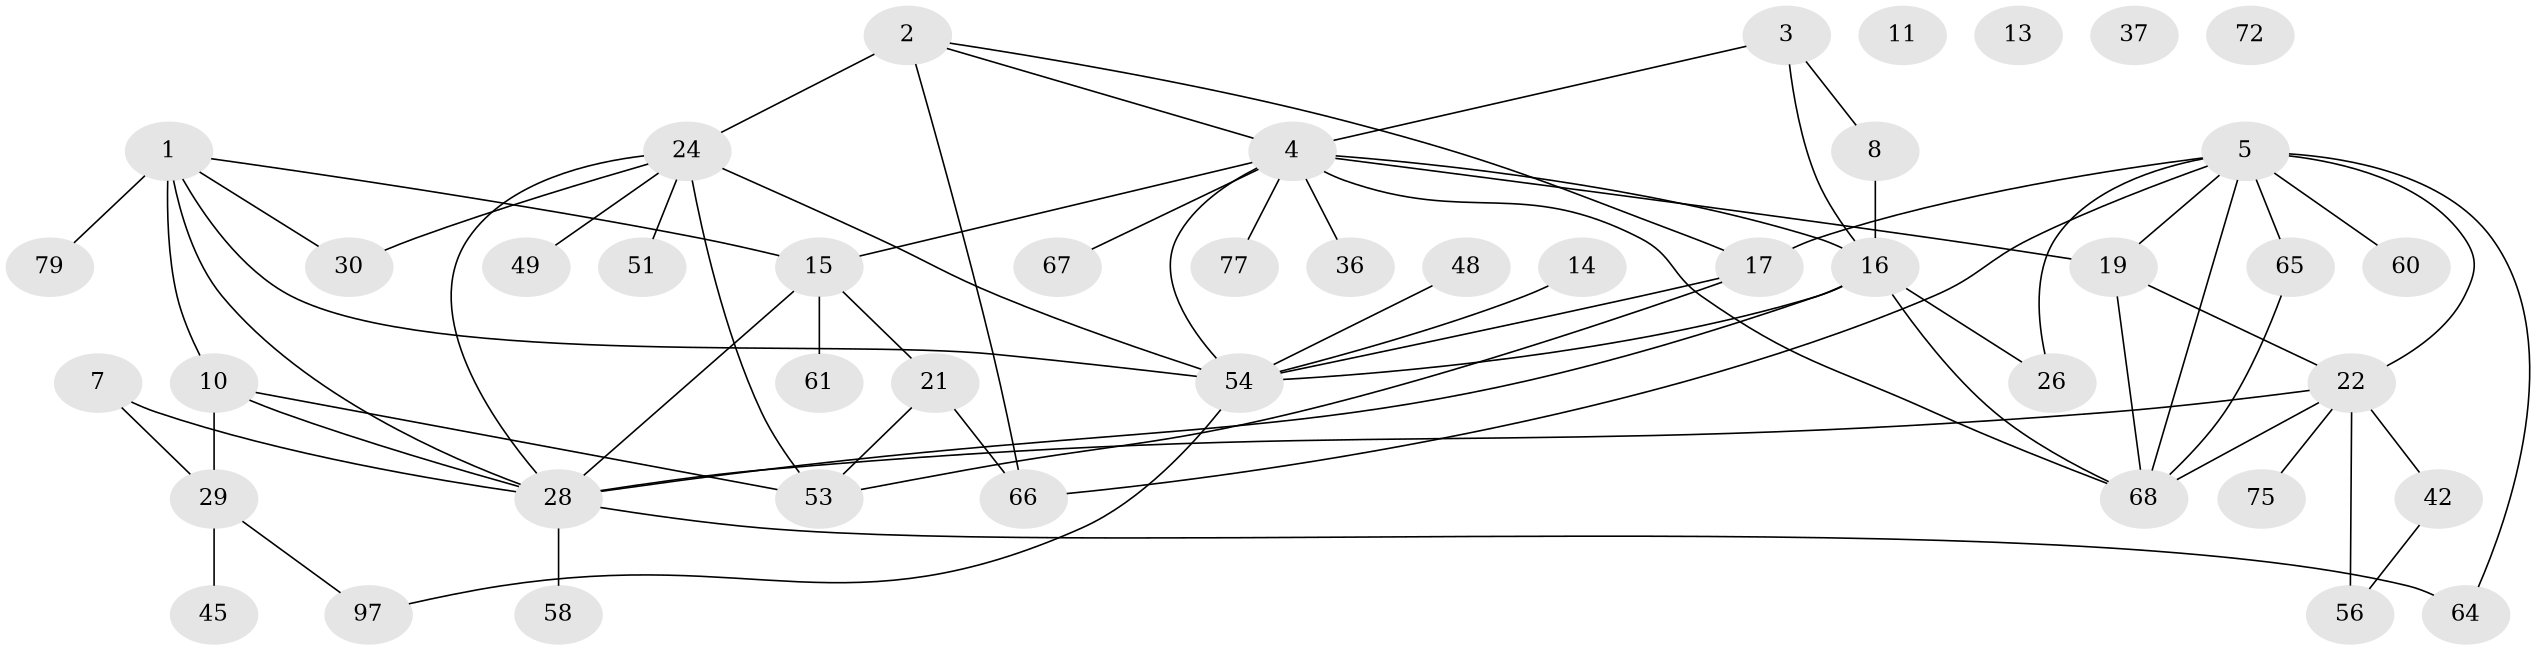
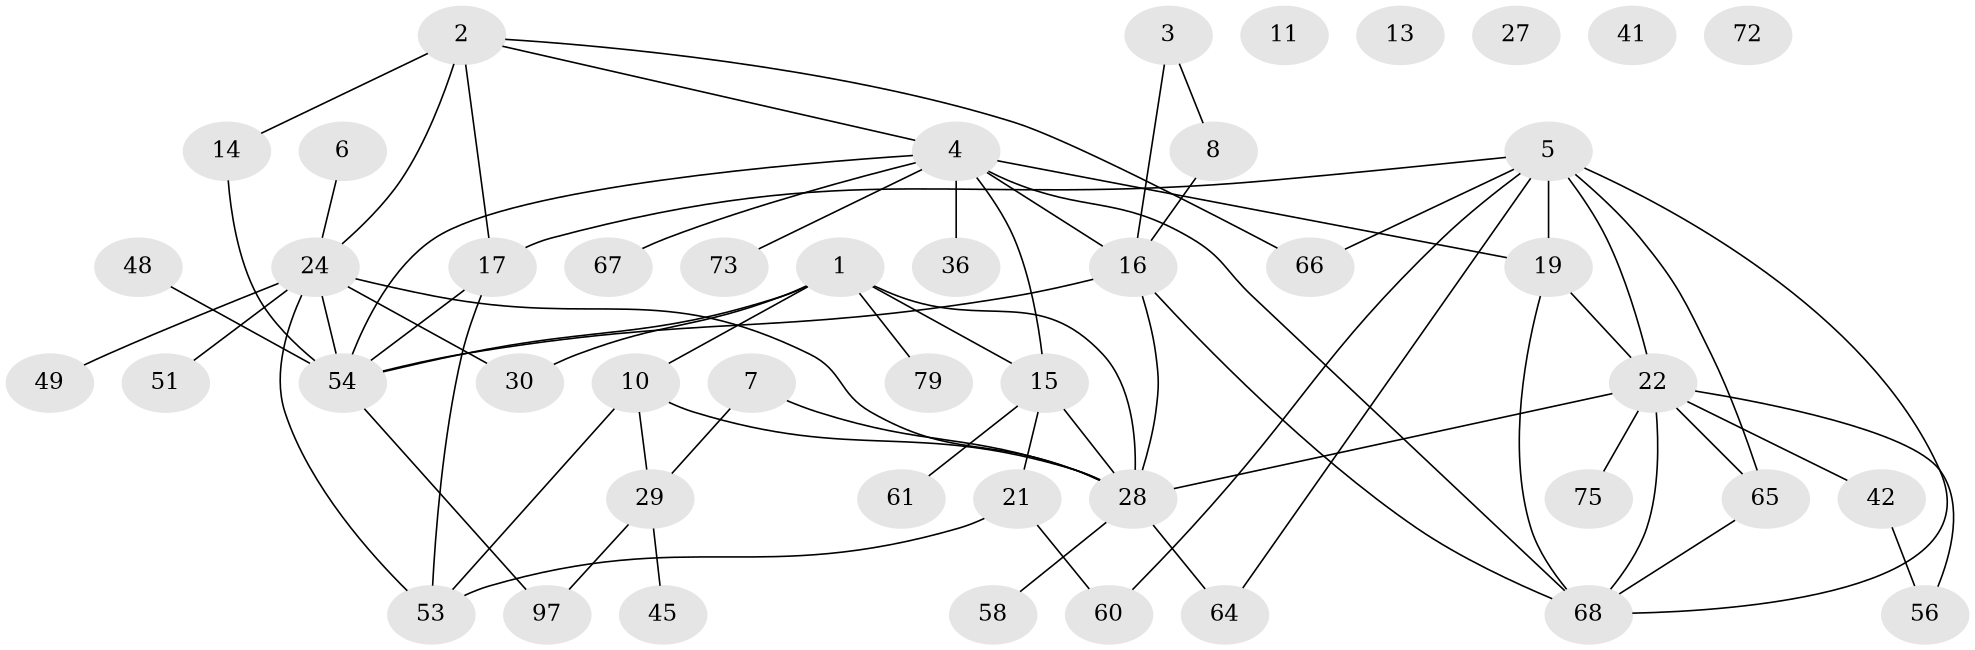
none -> (1632, 35)
(2134, 35) -> (1516, 35)
none -> (345, 93)
(1540, 93) -> none
none -> (343, 151)
(1235, 267) -> (724, 267)
(2052, 383) -> none
(977, 438) -> (1057, 549)
none -> (1710, 441)
